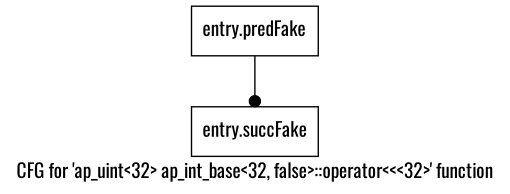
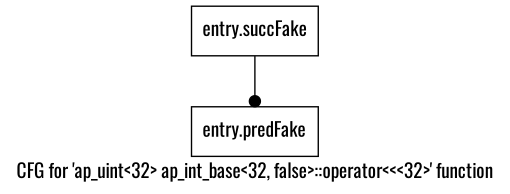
(255, 76) -> (255, 76)
